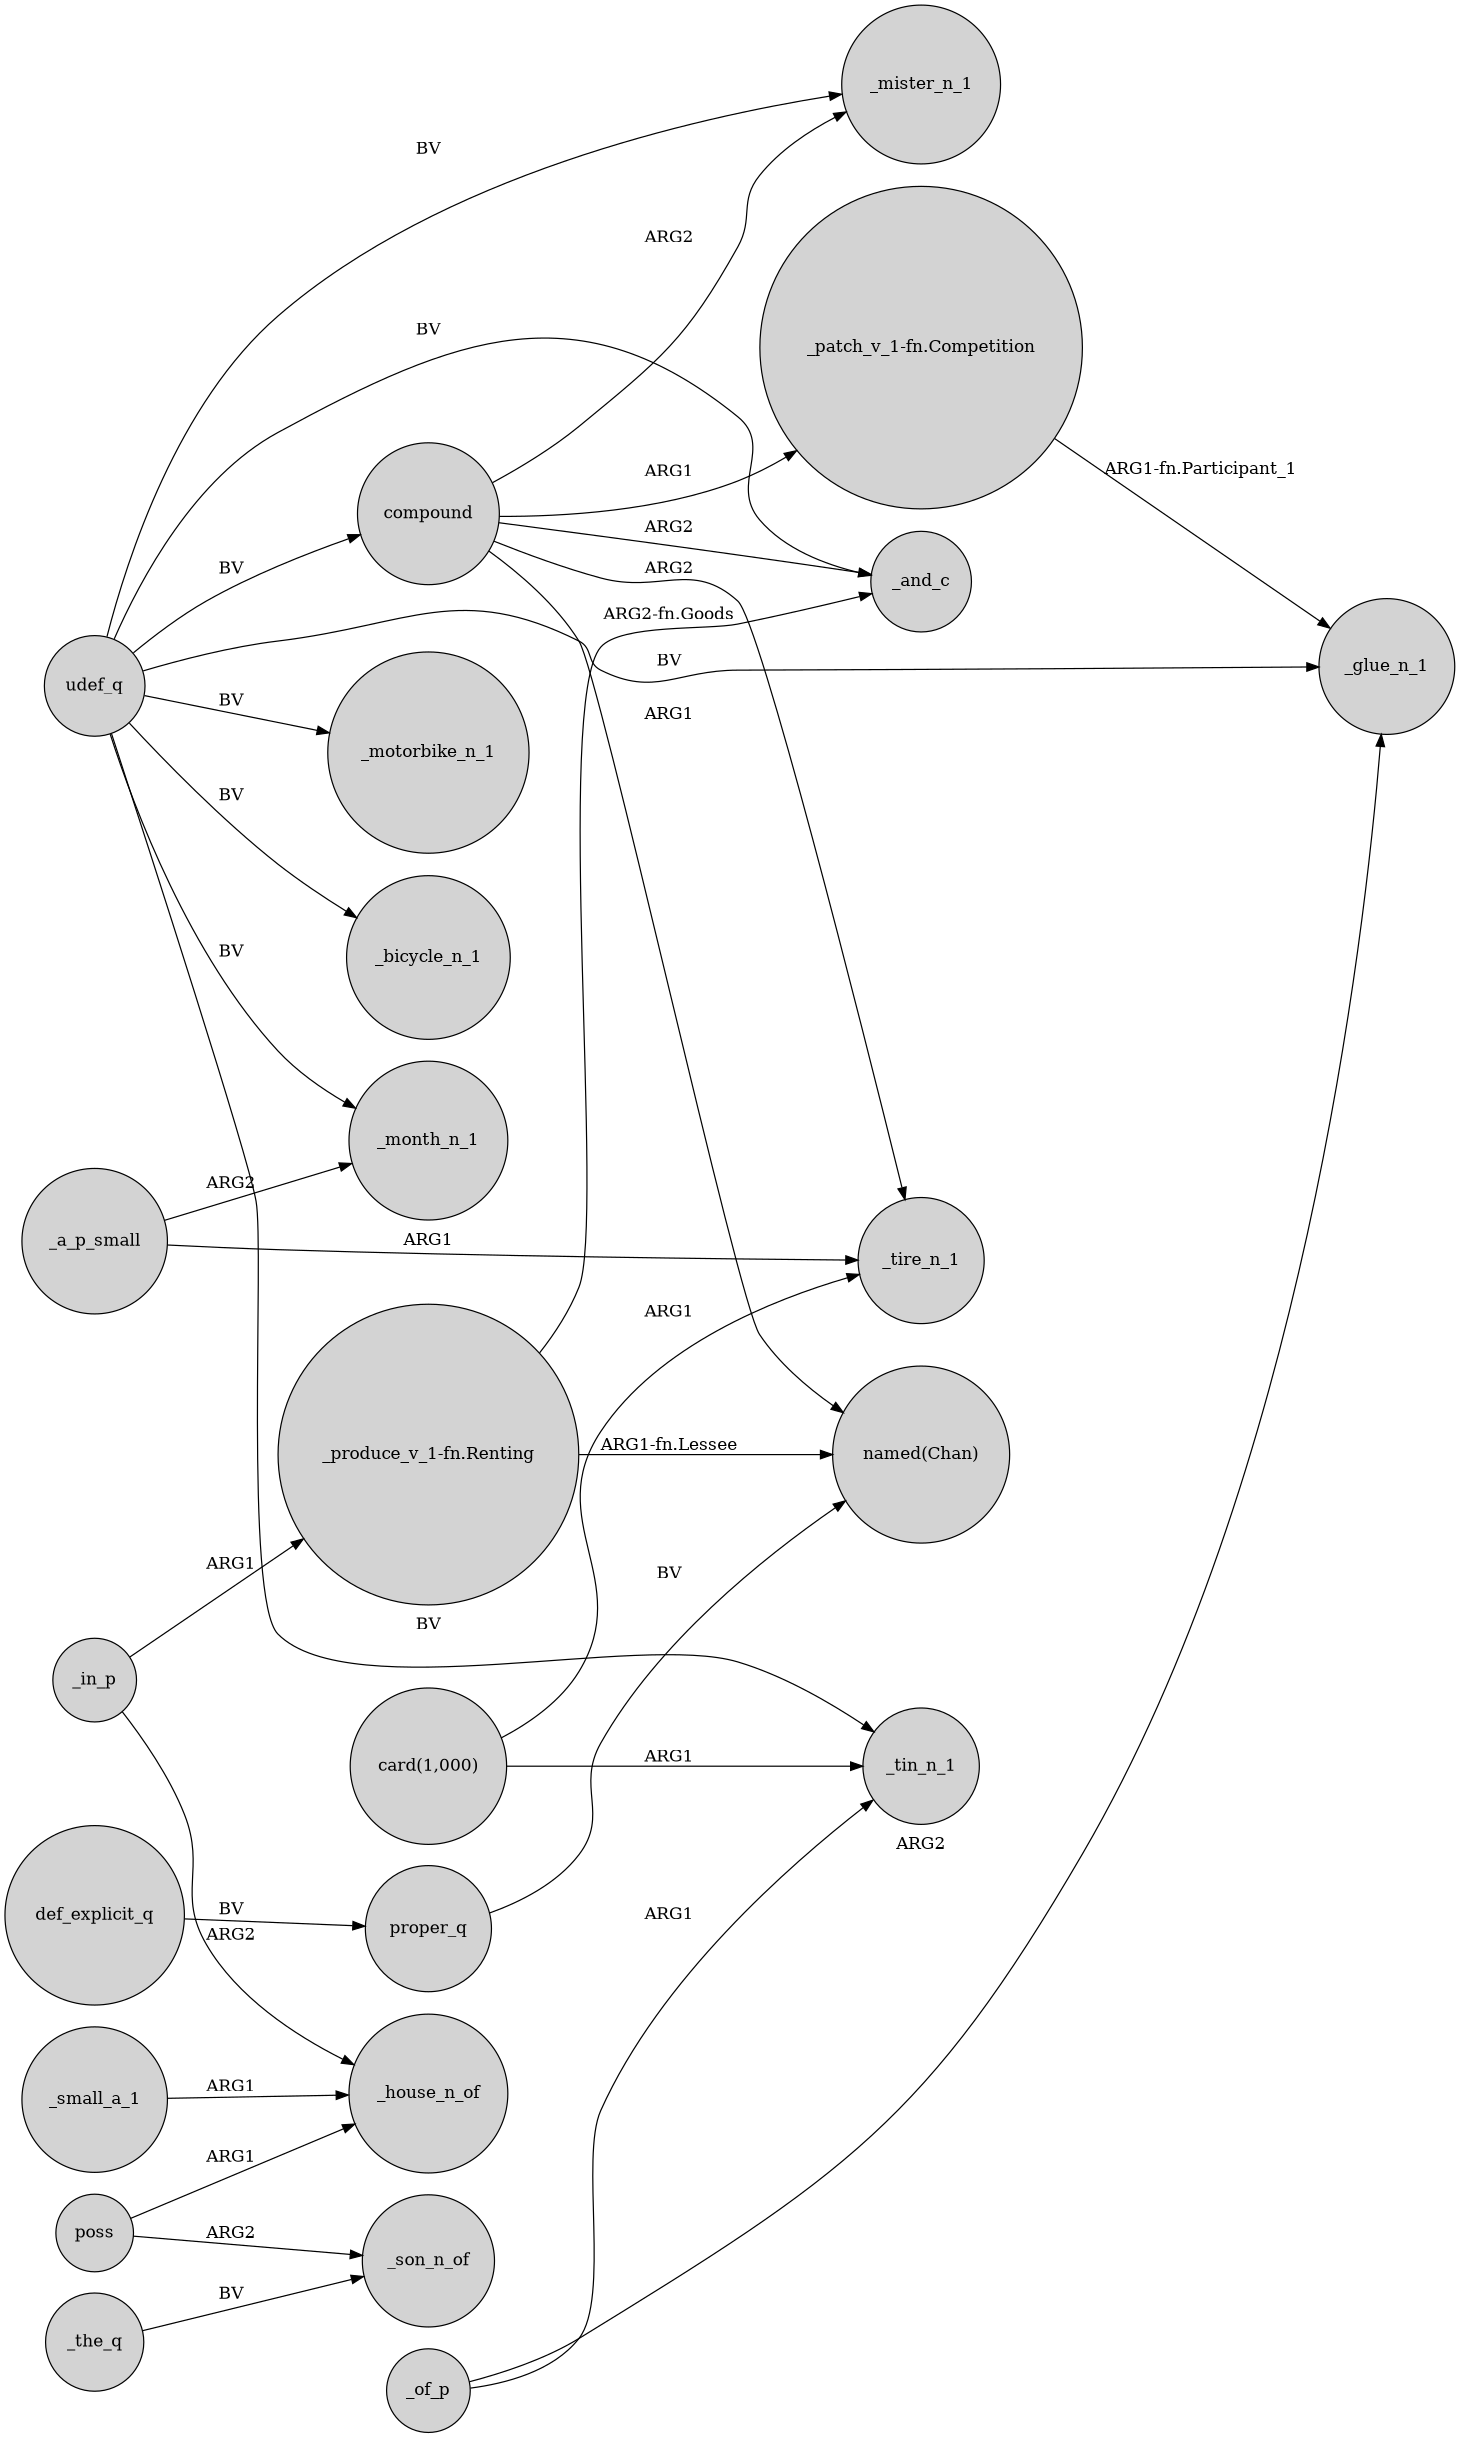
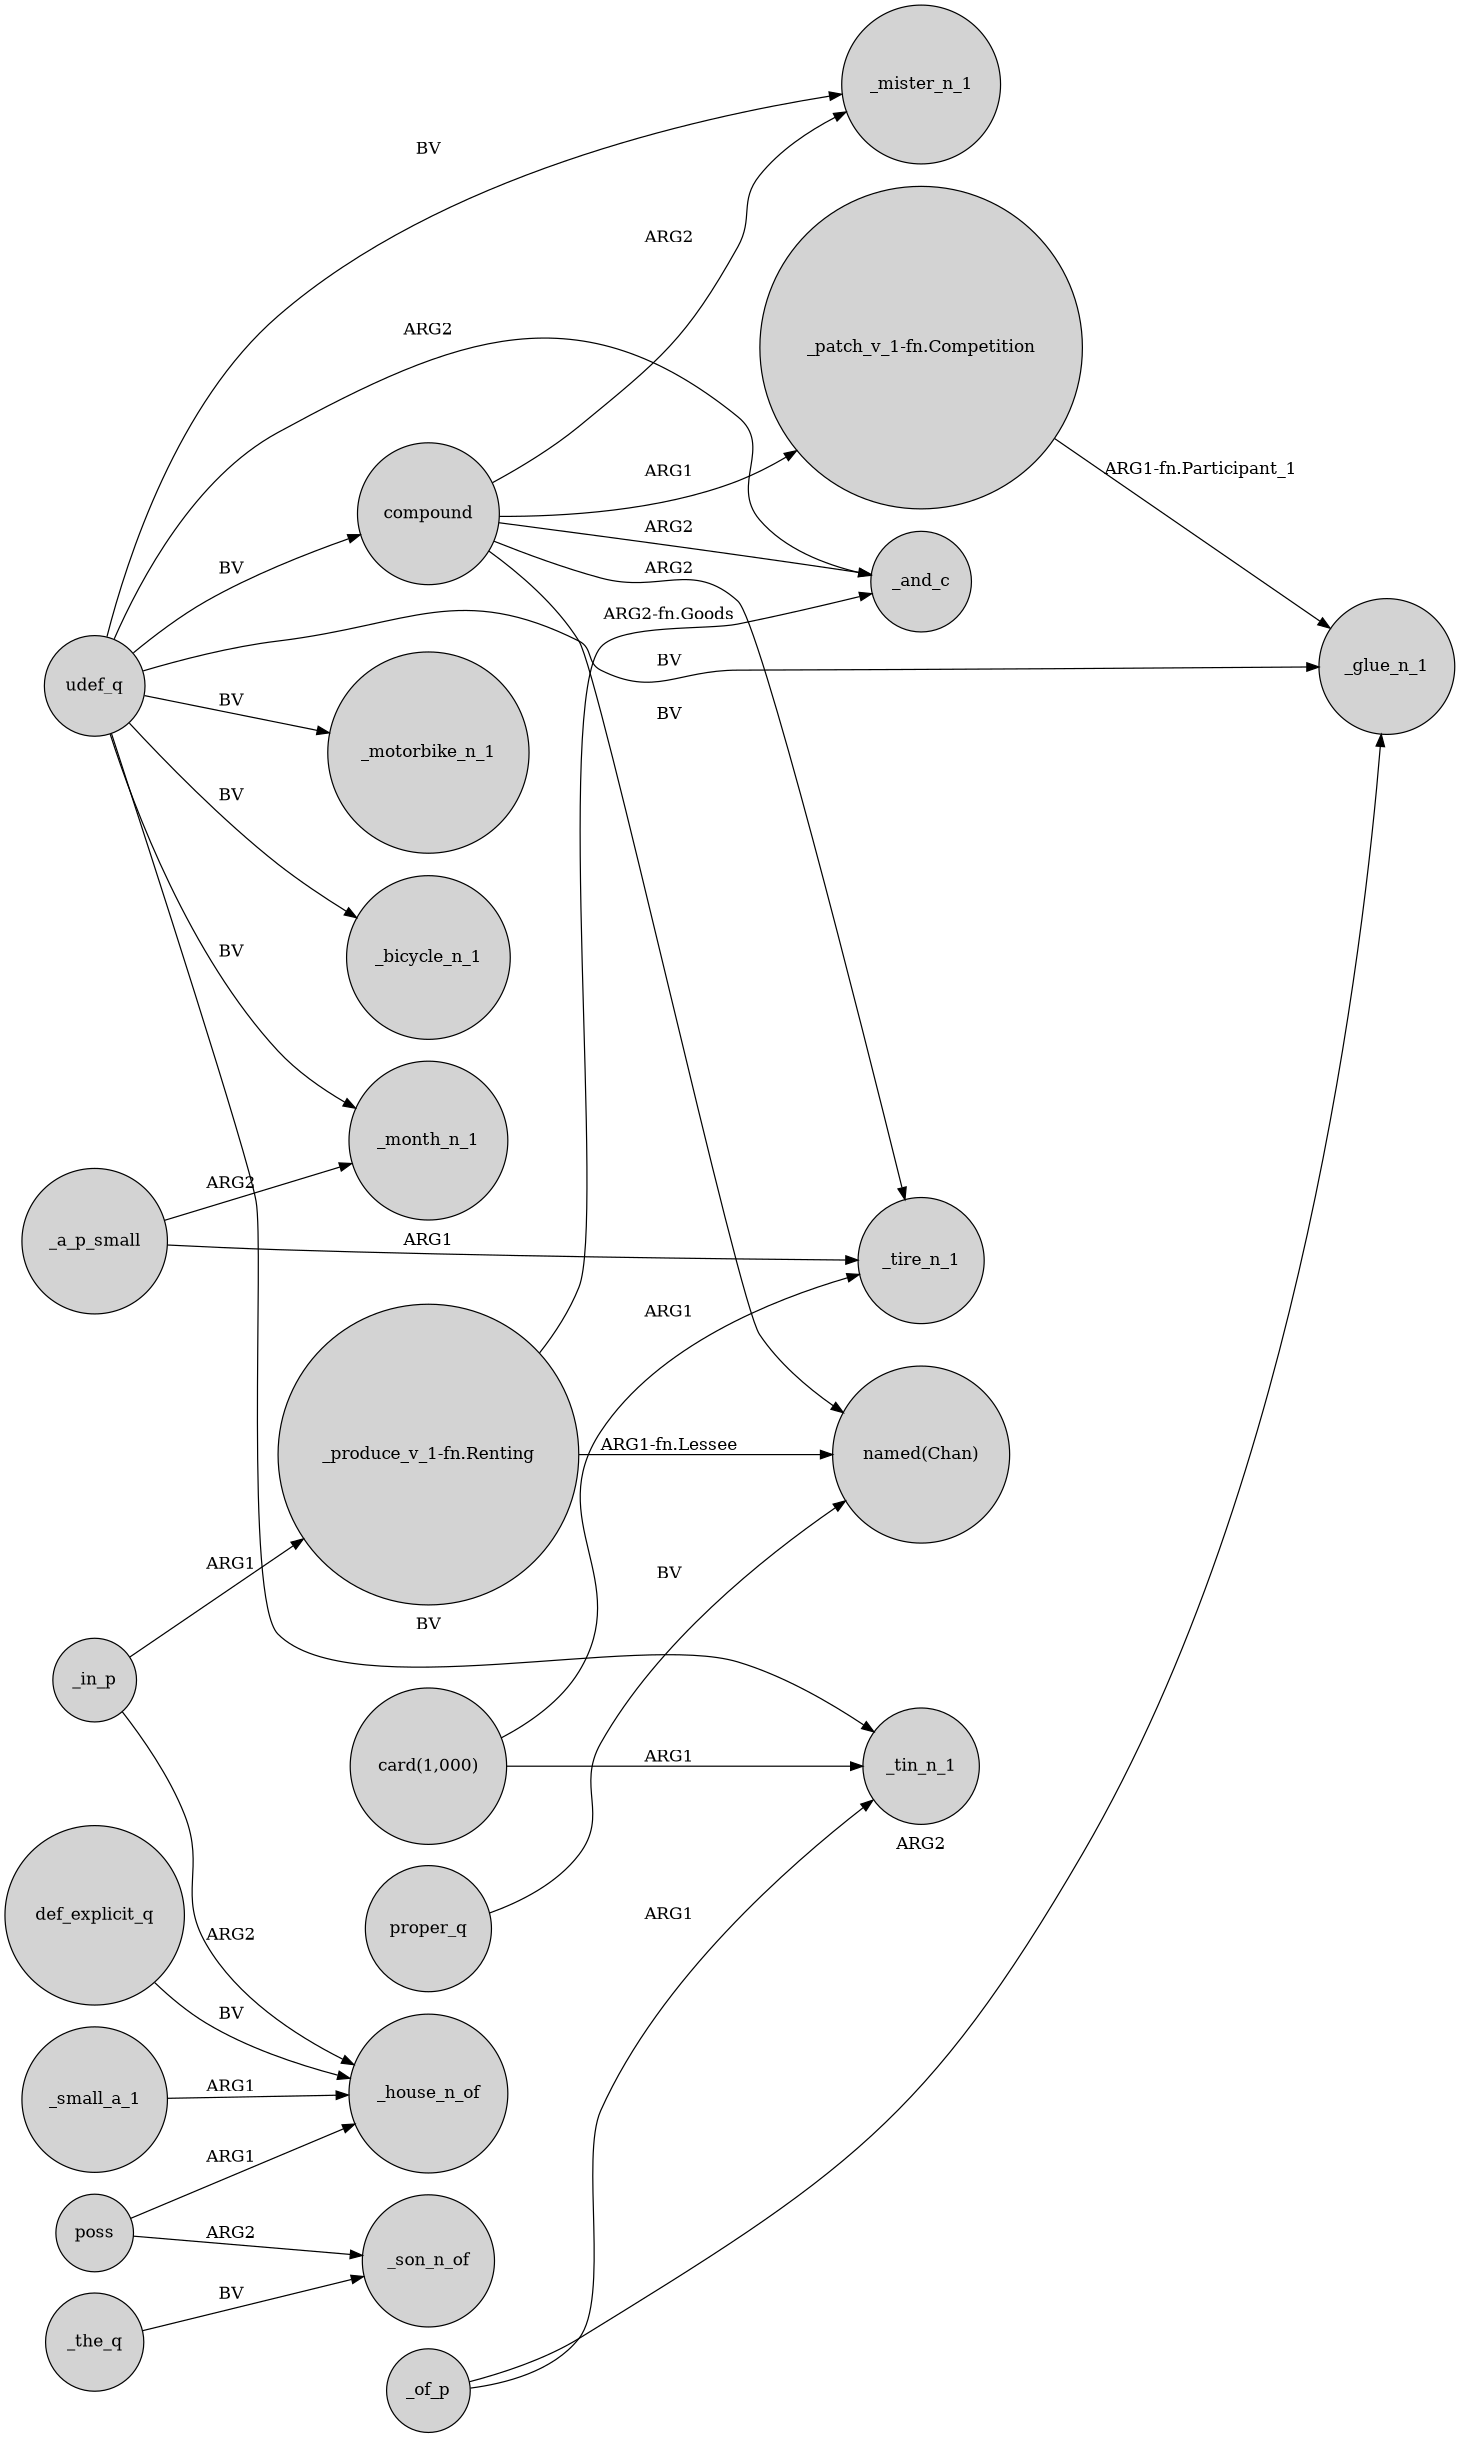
(428, 330) -> (428, 330)
(669, 714) -> (669, 714)
(269, 1922) -> (240, 2041)
